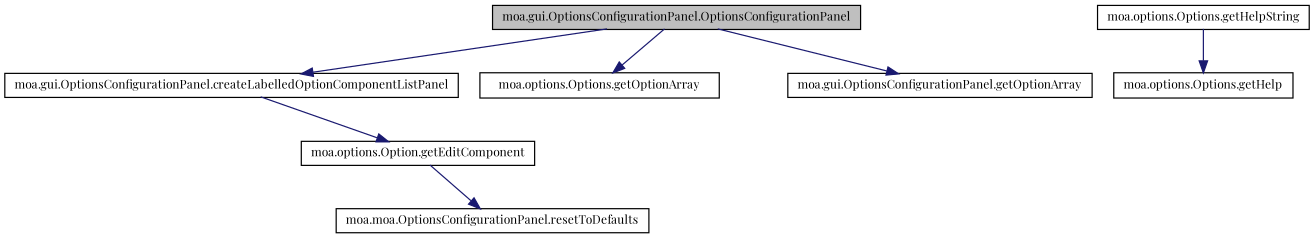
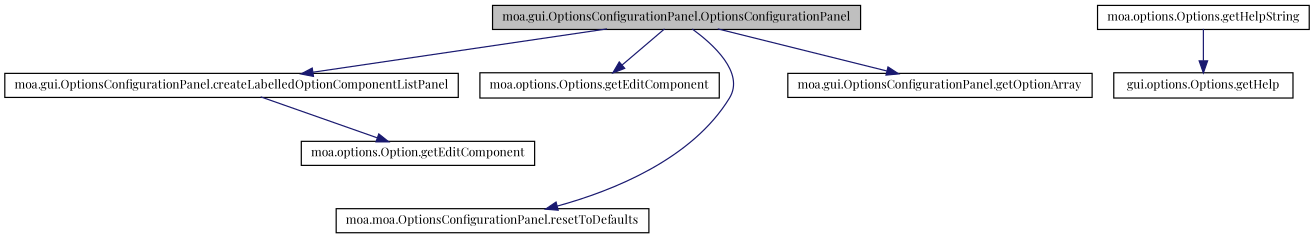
(600, 85) -> (600, 85)
(1203, 85) -> (1203, 85)
(450, 183) -> (689, 143)
